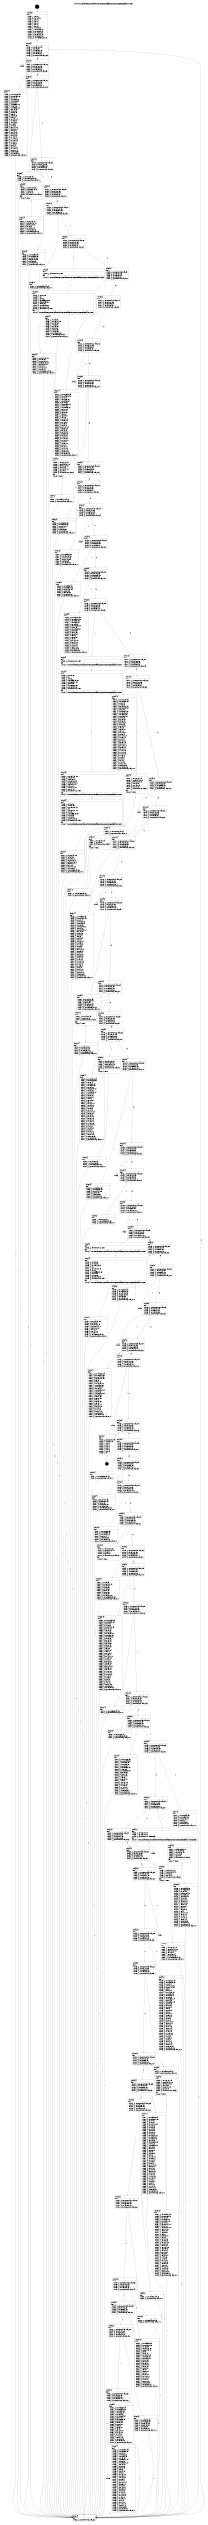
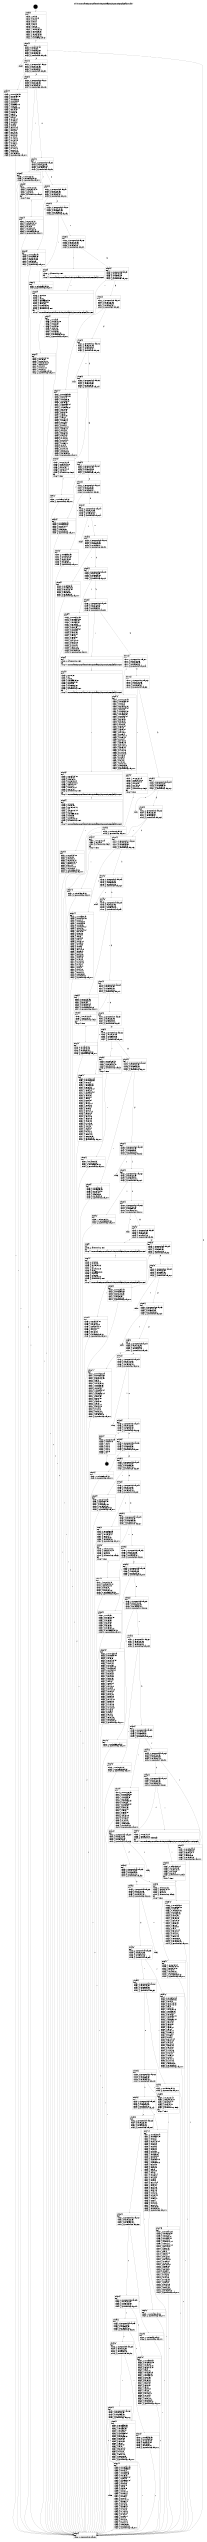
none -> (108, 1587)
